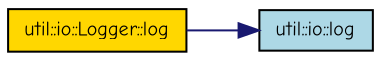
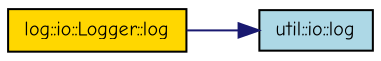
(97, 30) -> (97, 30)
